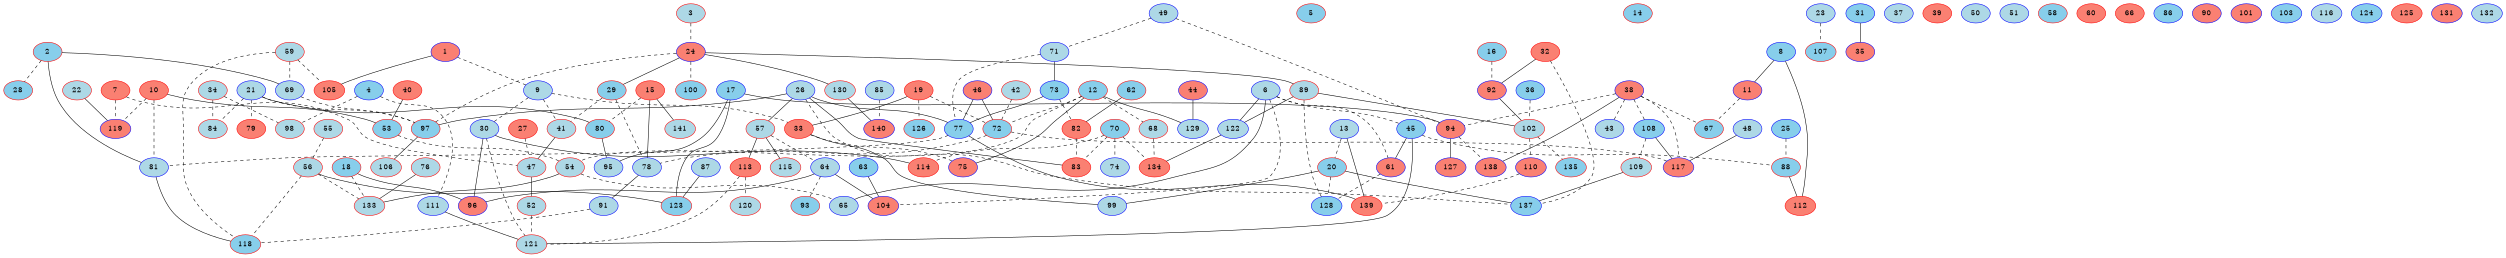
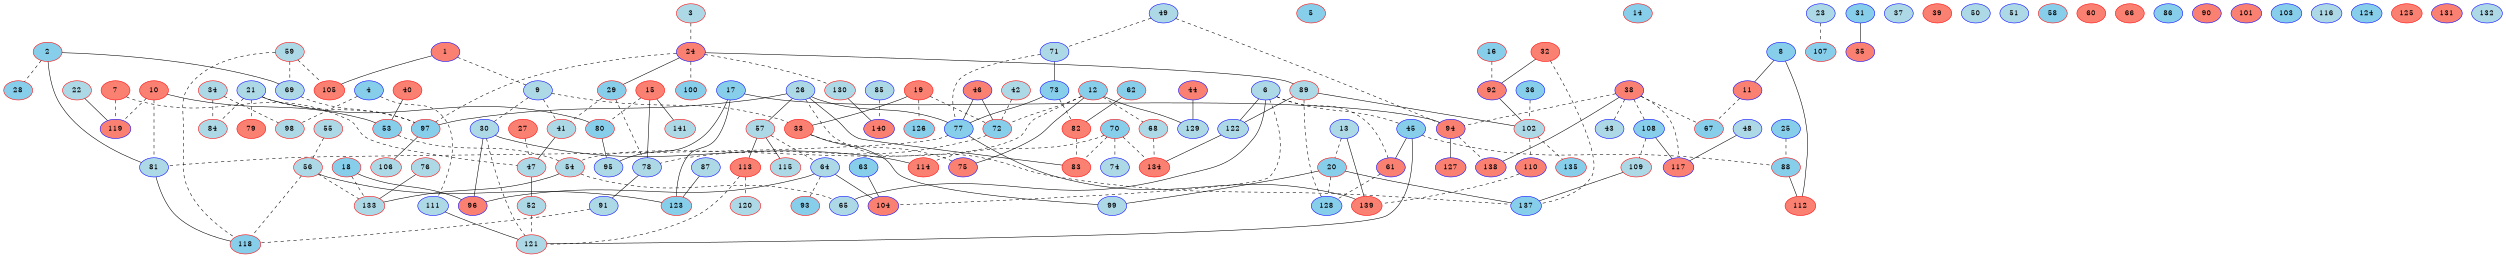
(767, 67) -> (767, 67)
(1323, 142) -> none
